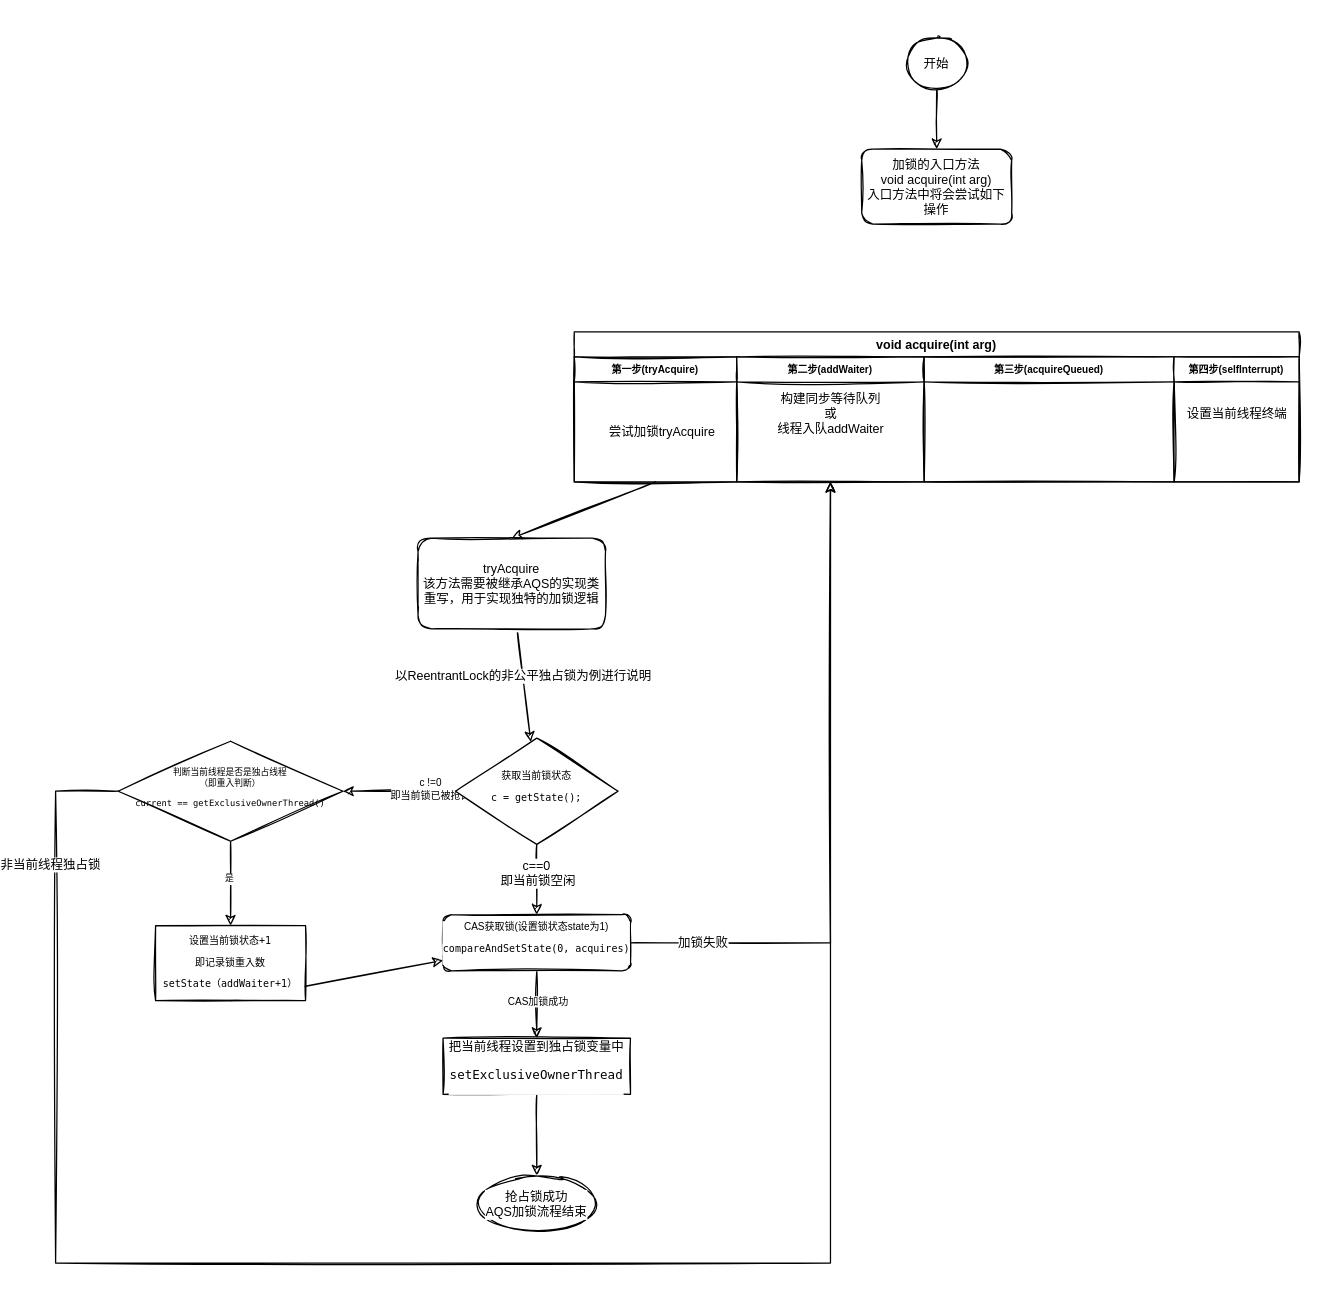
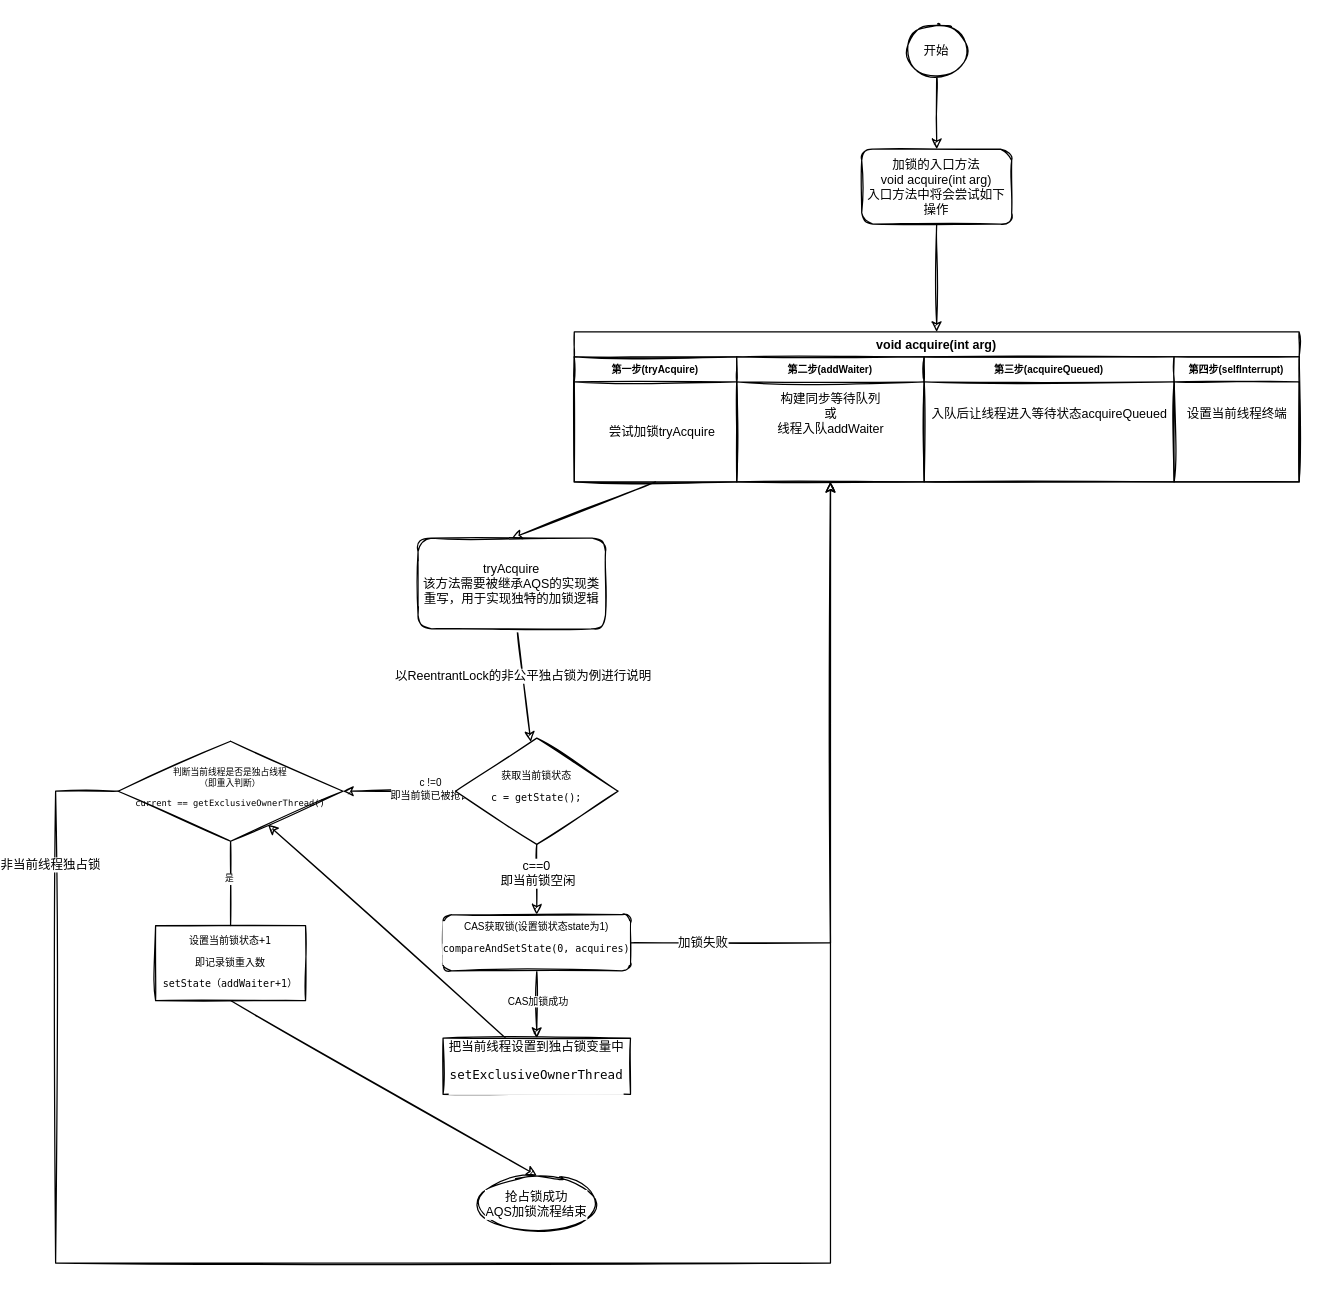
(937, 63) -> (937, 51)
none -> (937, 276)
none -> (1049, 413)
(231, 916) -> (231, 918)
(371, 974) -> (382, 1087)
(537, 1133) -> (388, 932)
